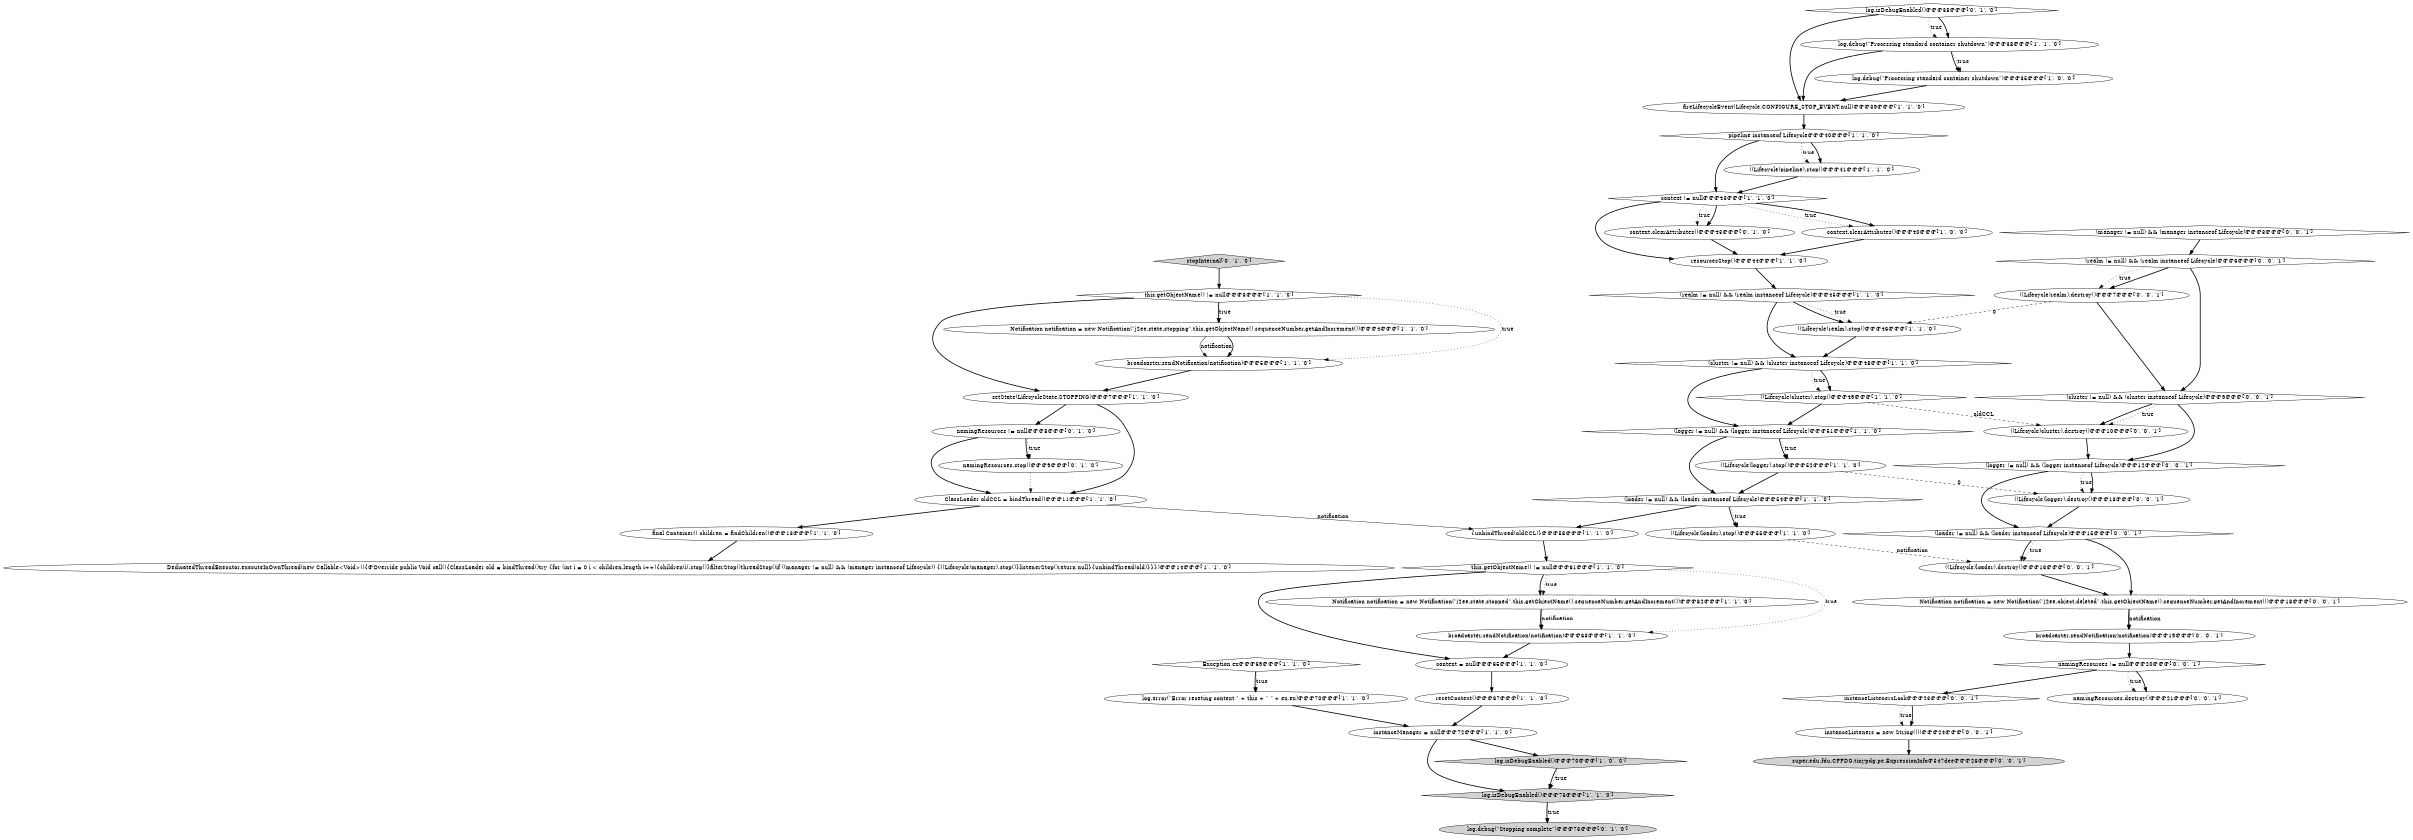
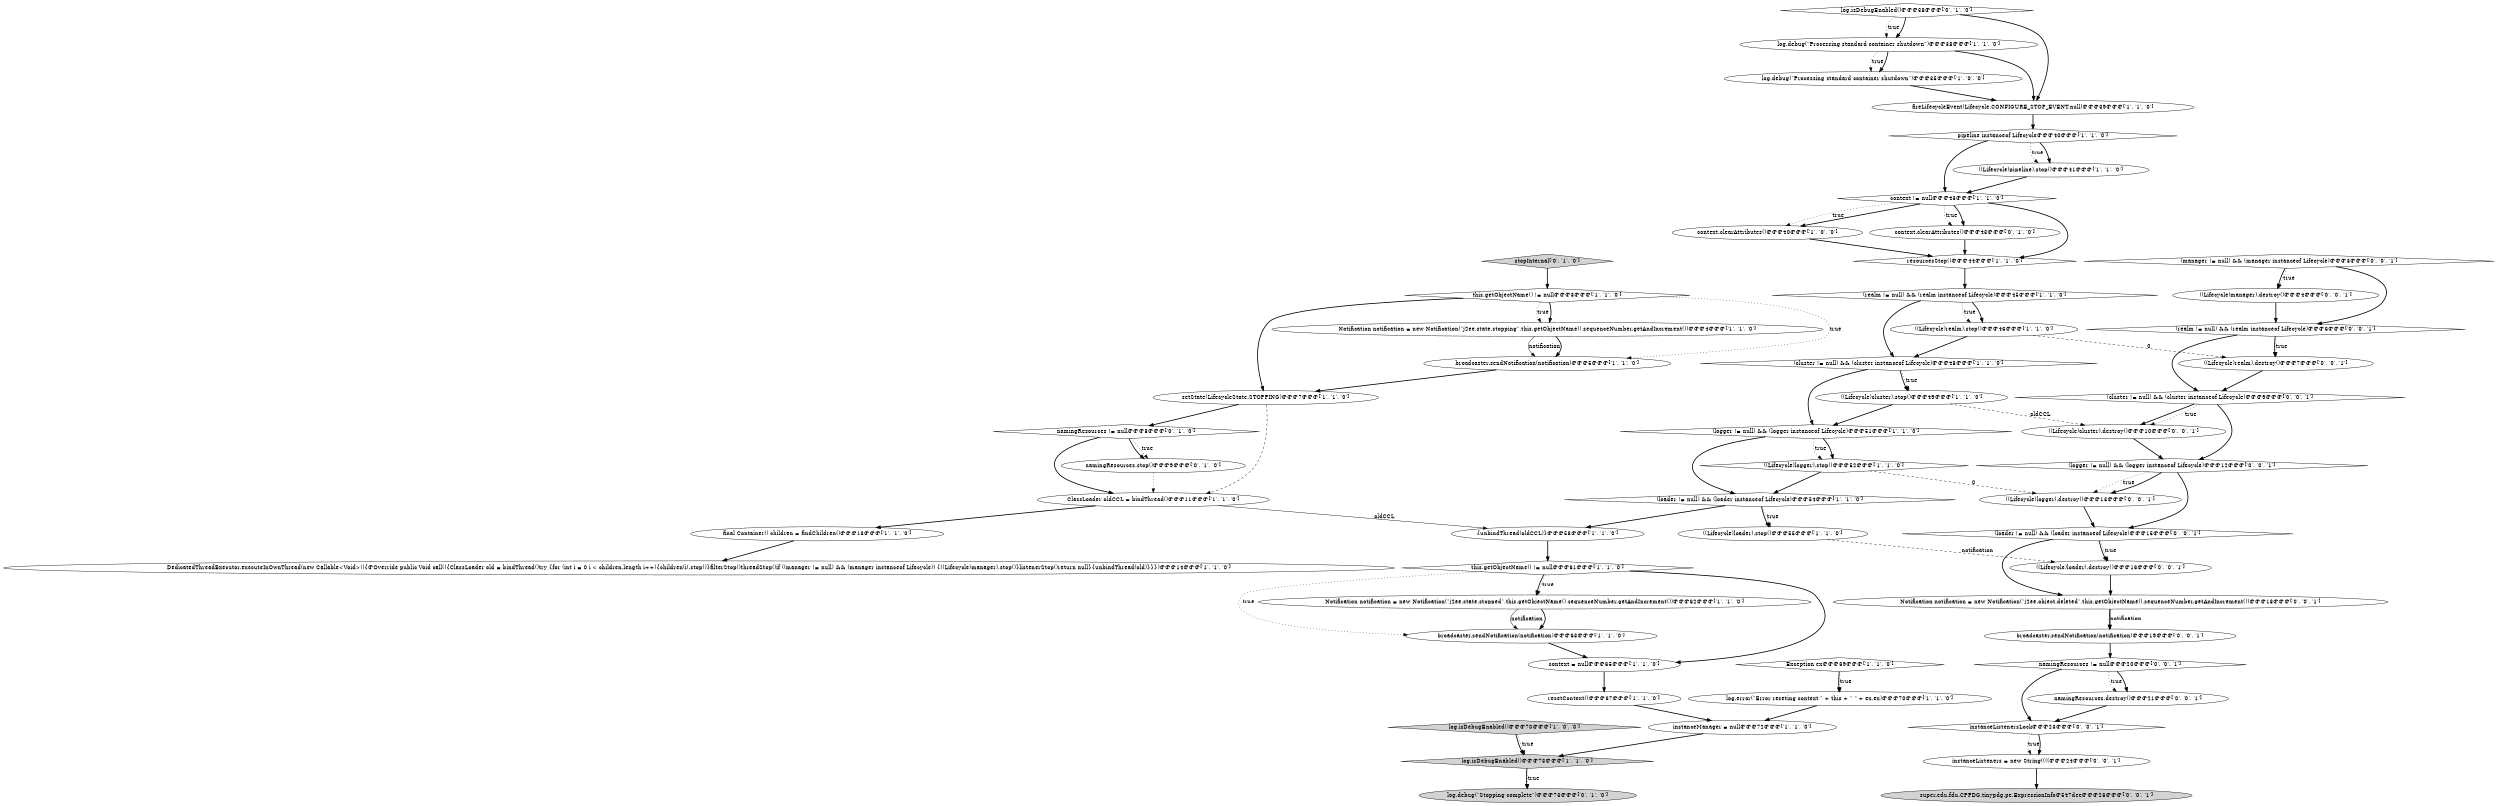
(1749, 261) -> (1965, 261)
none -> (2276, 295)
(1981, 312) -> (2128, 346)
(1831, 398) -> (1912, 398)
(1026, 432) -> (1126, 432)
(1133, 459) -> (1258, 461)
(1791, 466) -> (1834, 466)
(1333, 517) -> (1384, 517)
none -> (2083, 713)
(1502, 747) -> none
